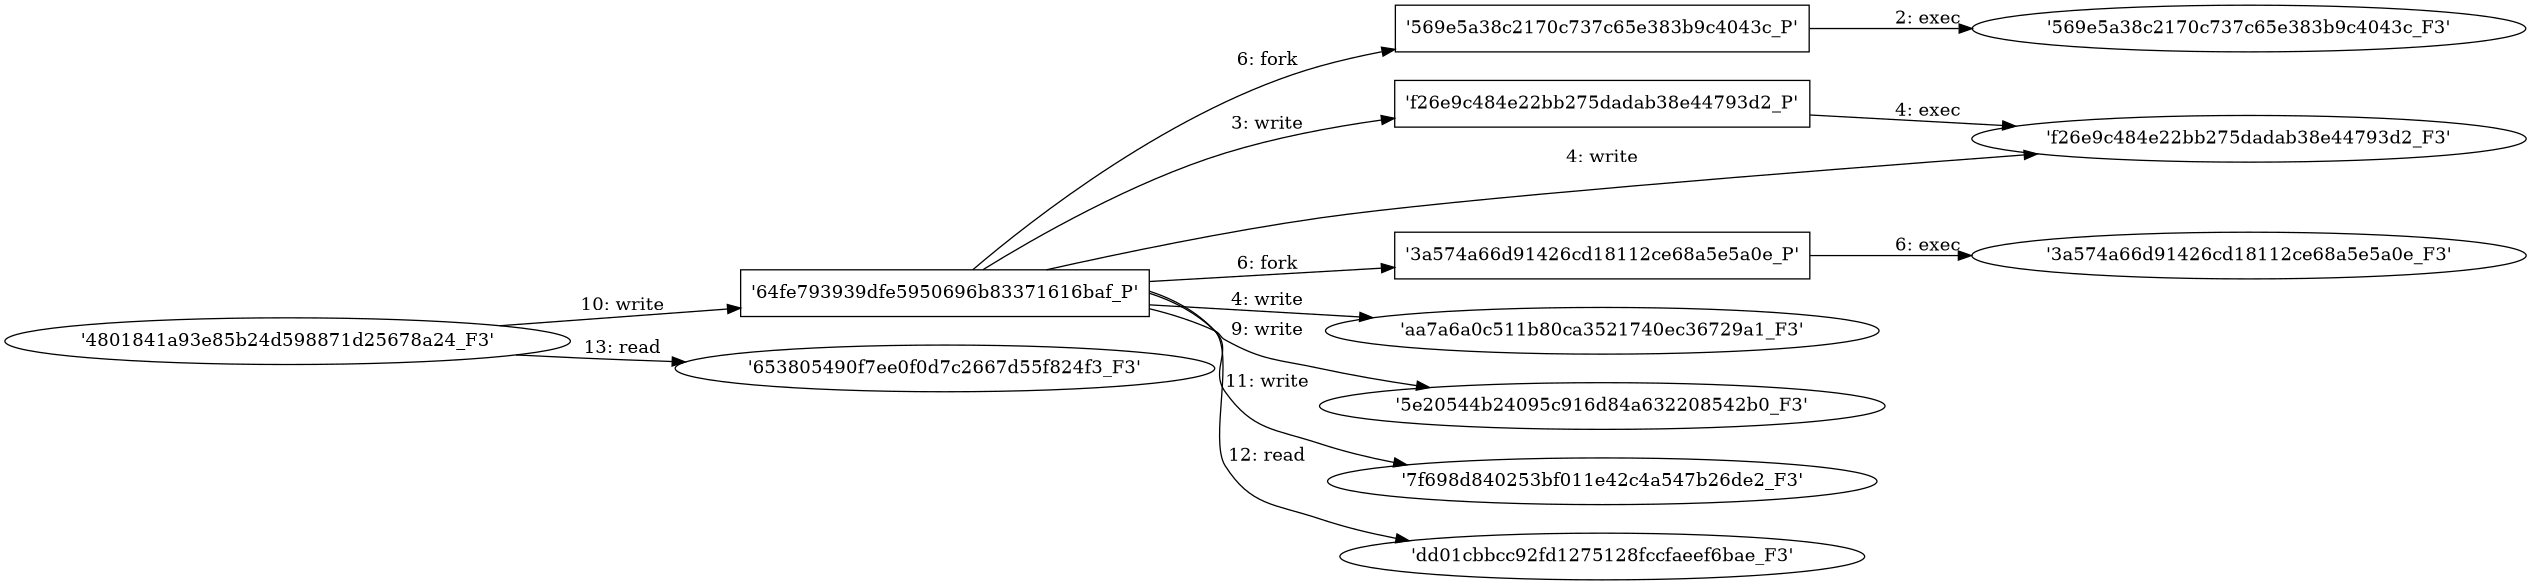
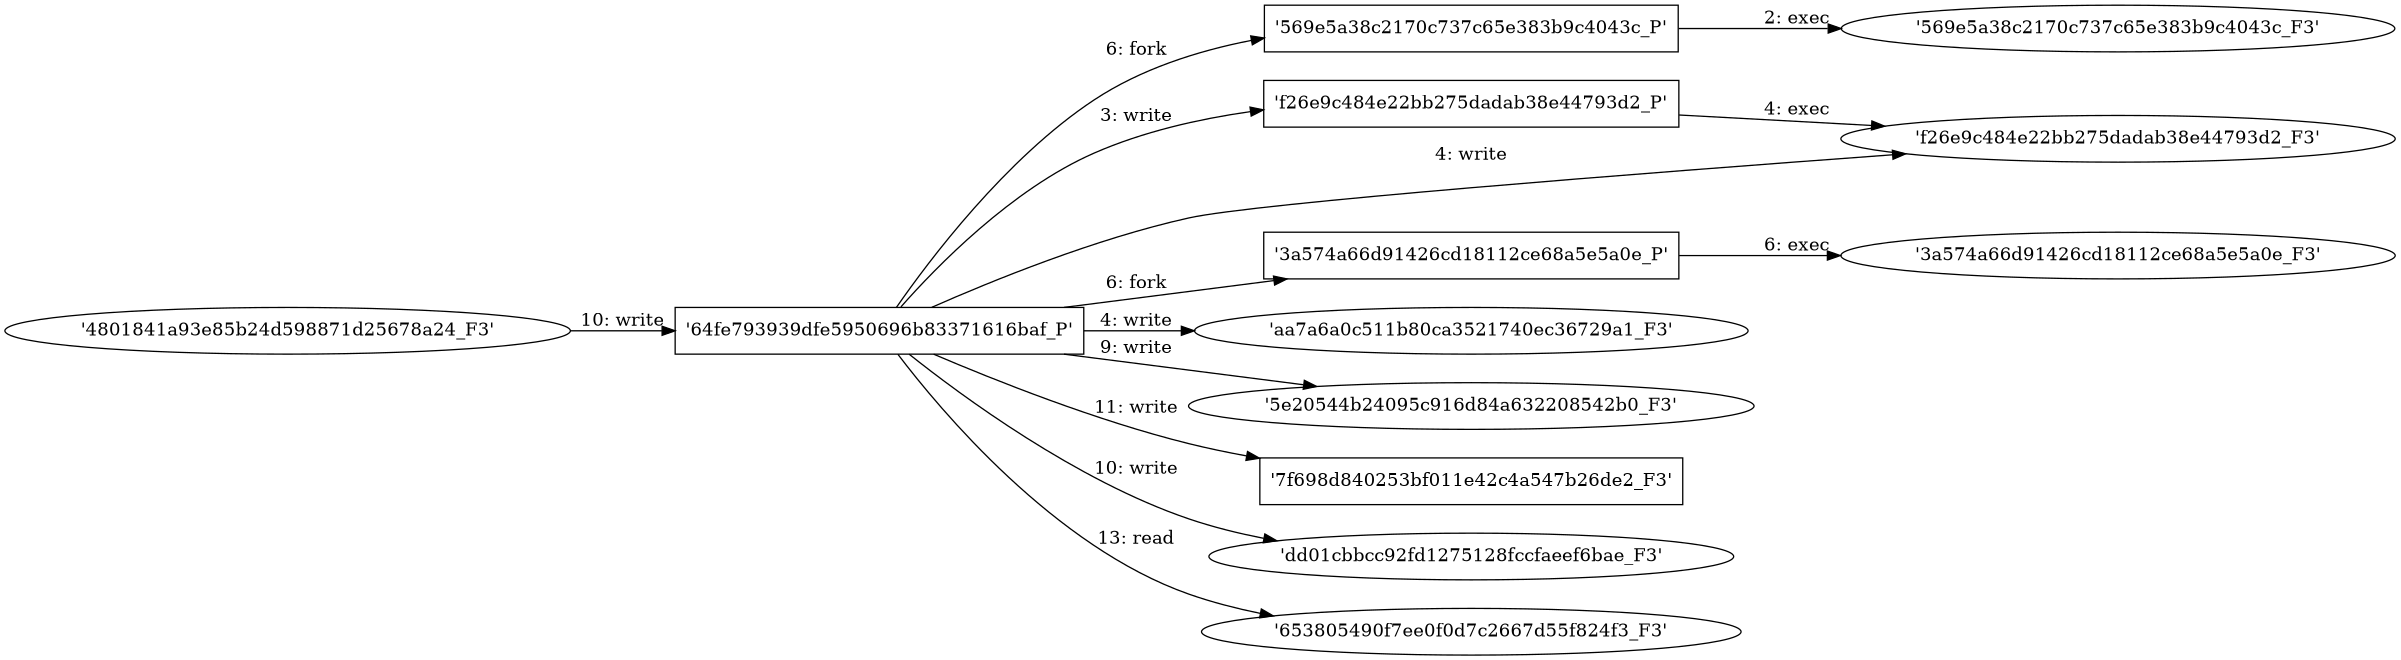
(594, 359) -> (1056, 518)
(1267, 456) -> (1136, 469)
(1602, 481) -> (1471, 481)
